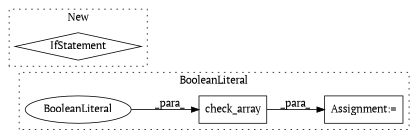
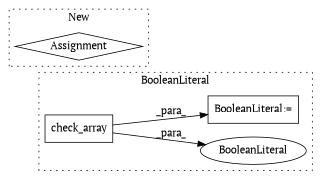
(78, 46) -> (79, 46)
(161, 110) -> (155, 138)
(364, 110) -> (253, 110)
